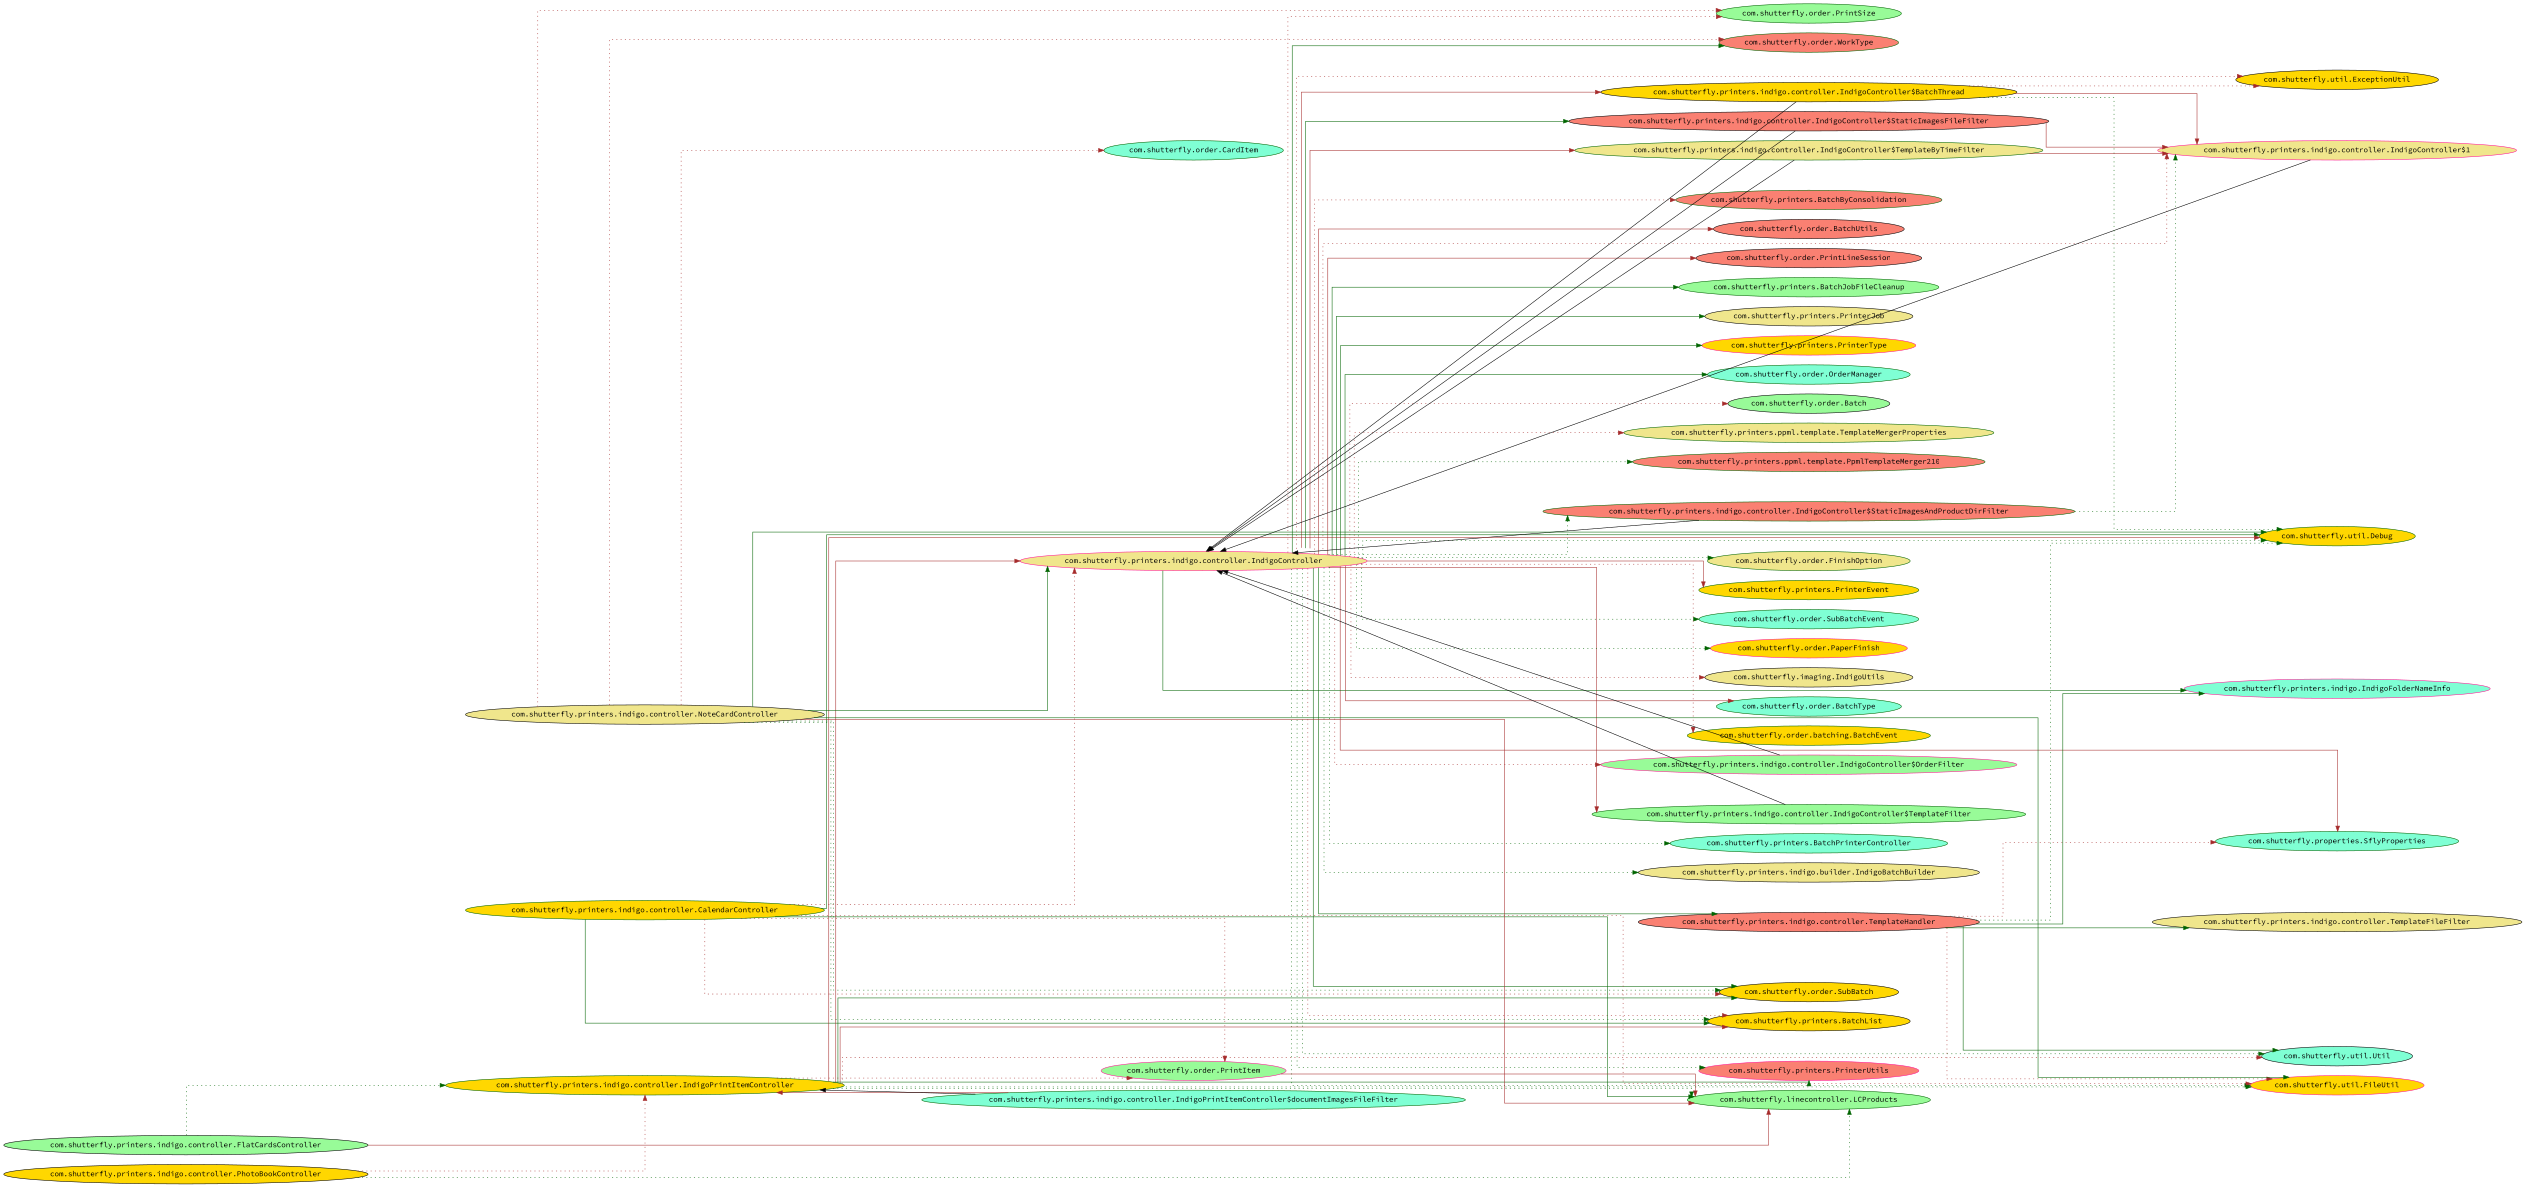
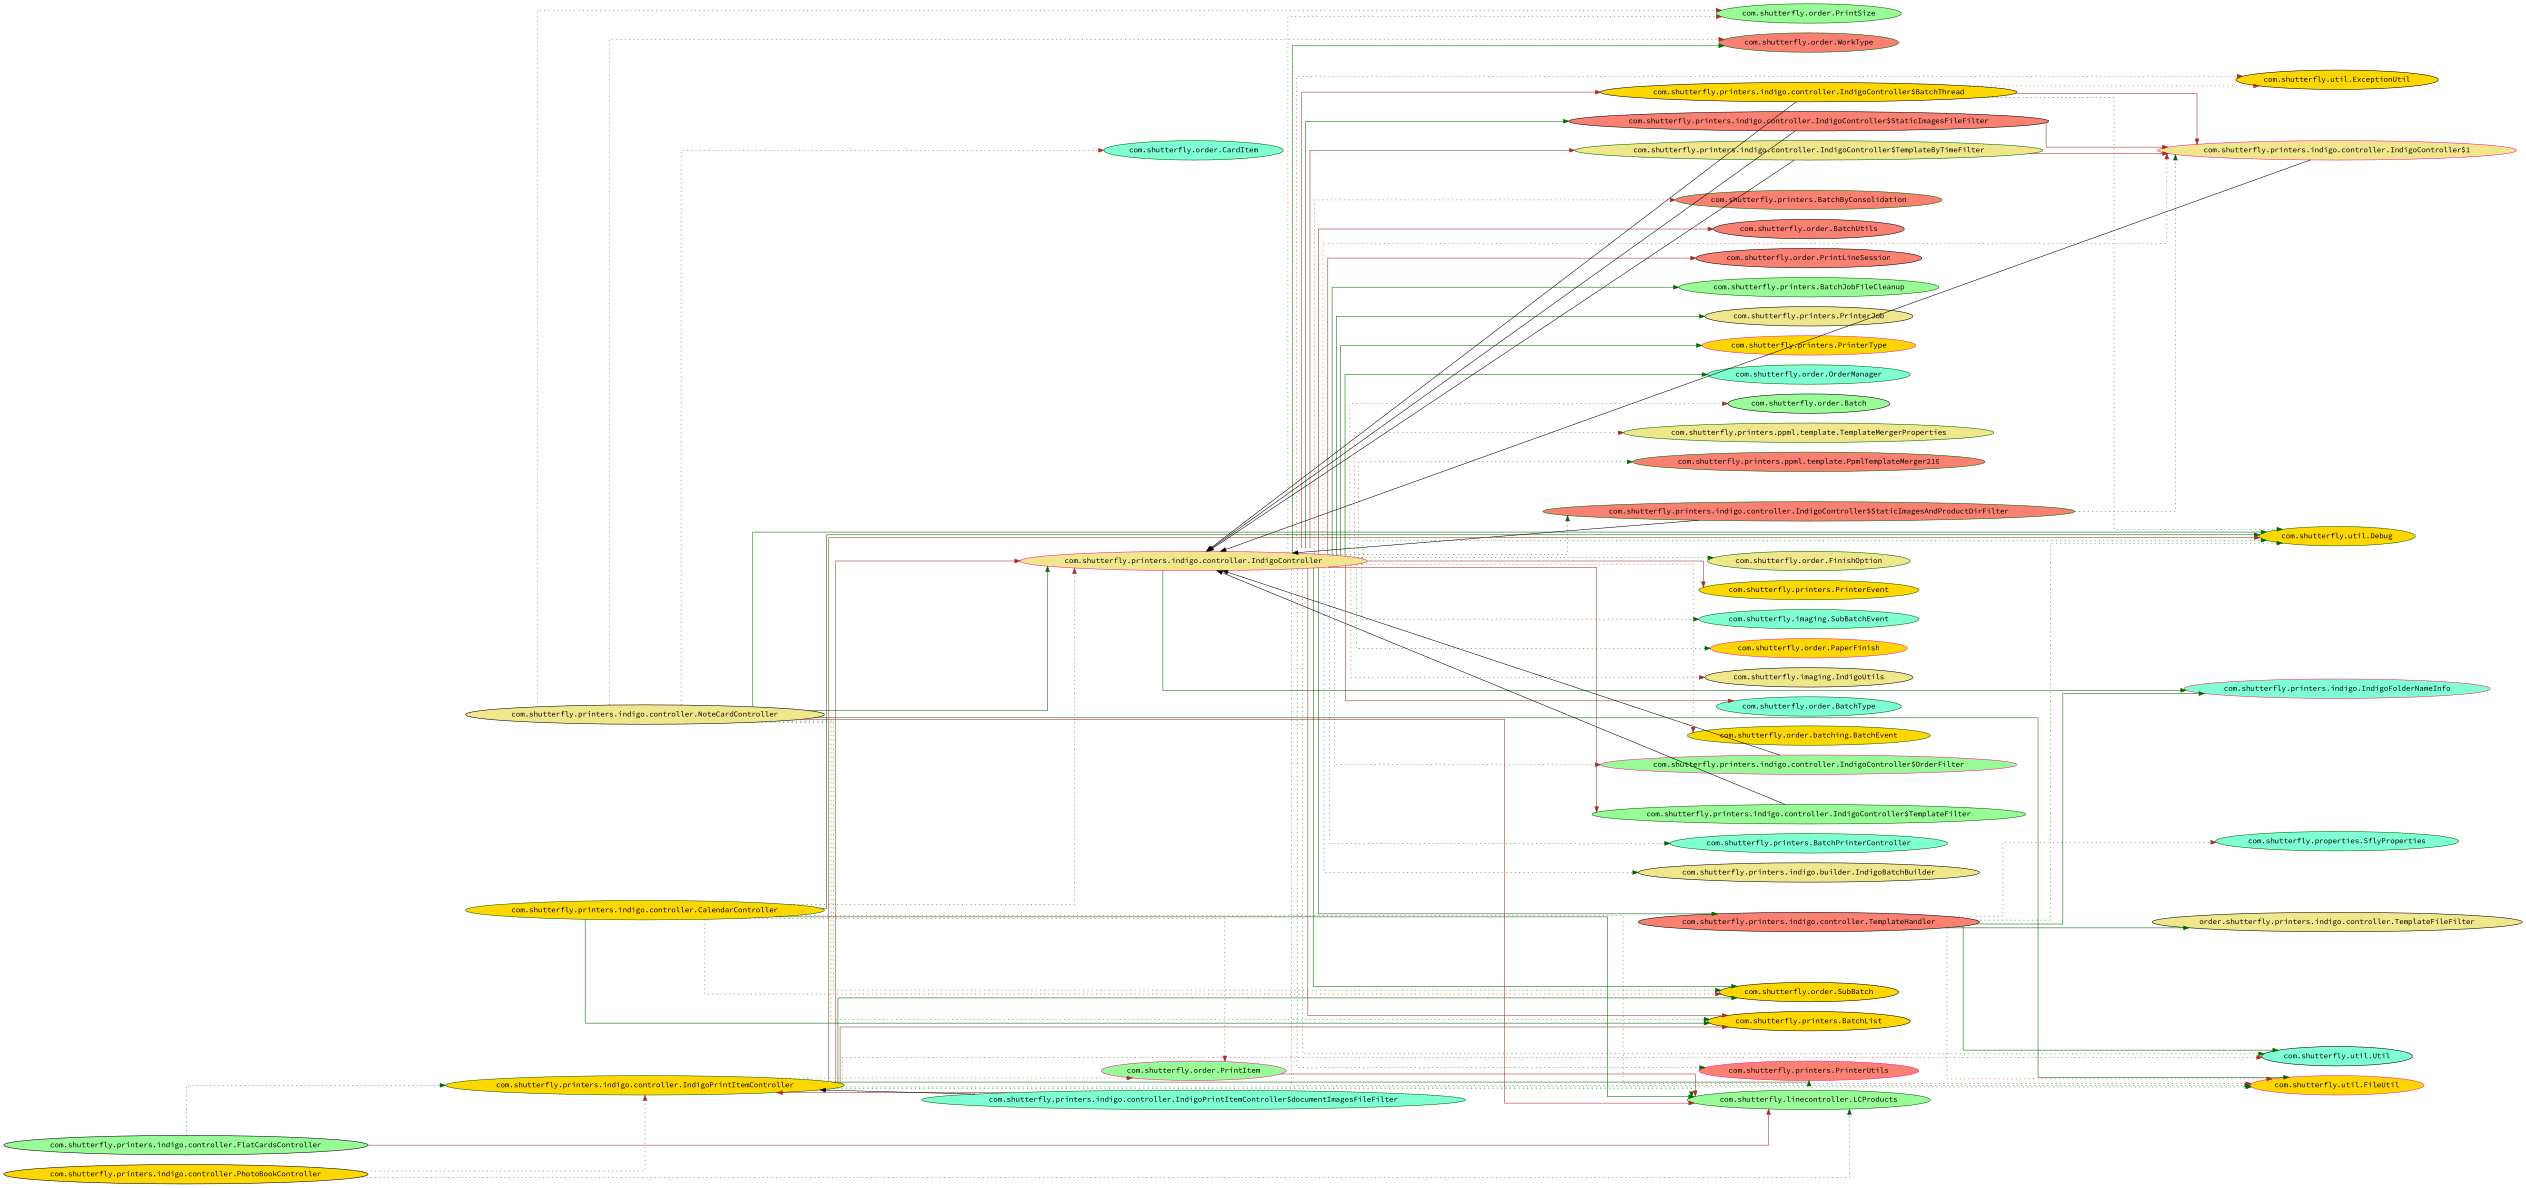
(1809, 619) -> (1809, 619)
(1785, 750) -> none
(2337, 922) -> (2337, 922)
(1308, 978) -> (1308, 978)
